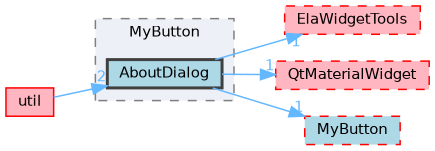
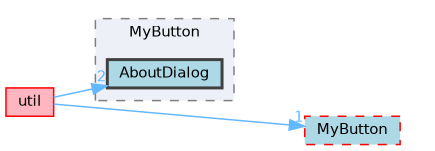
(352, 20) -> none
(352, 75) -> none
(251, 100) -> (172, 115)
